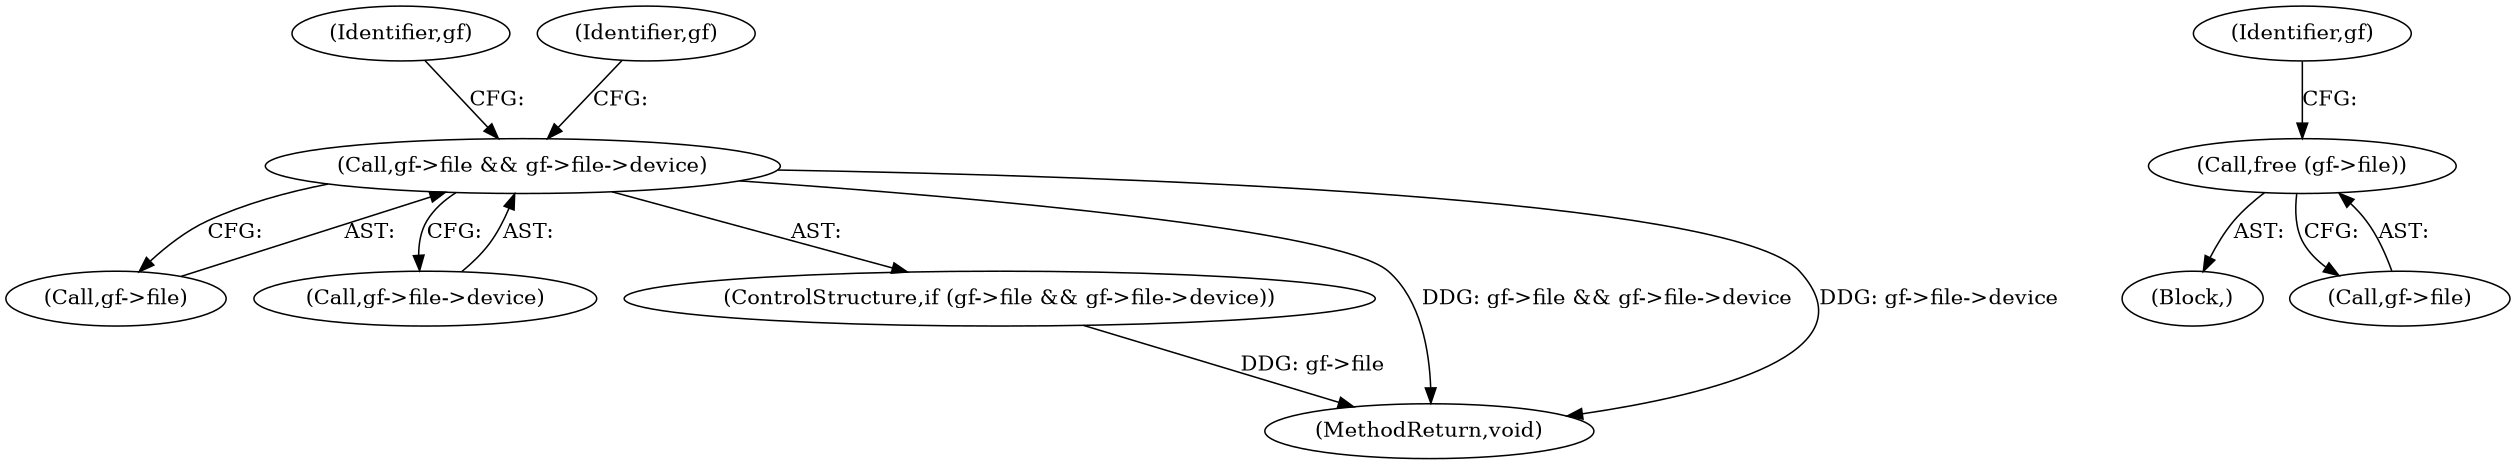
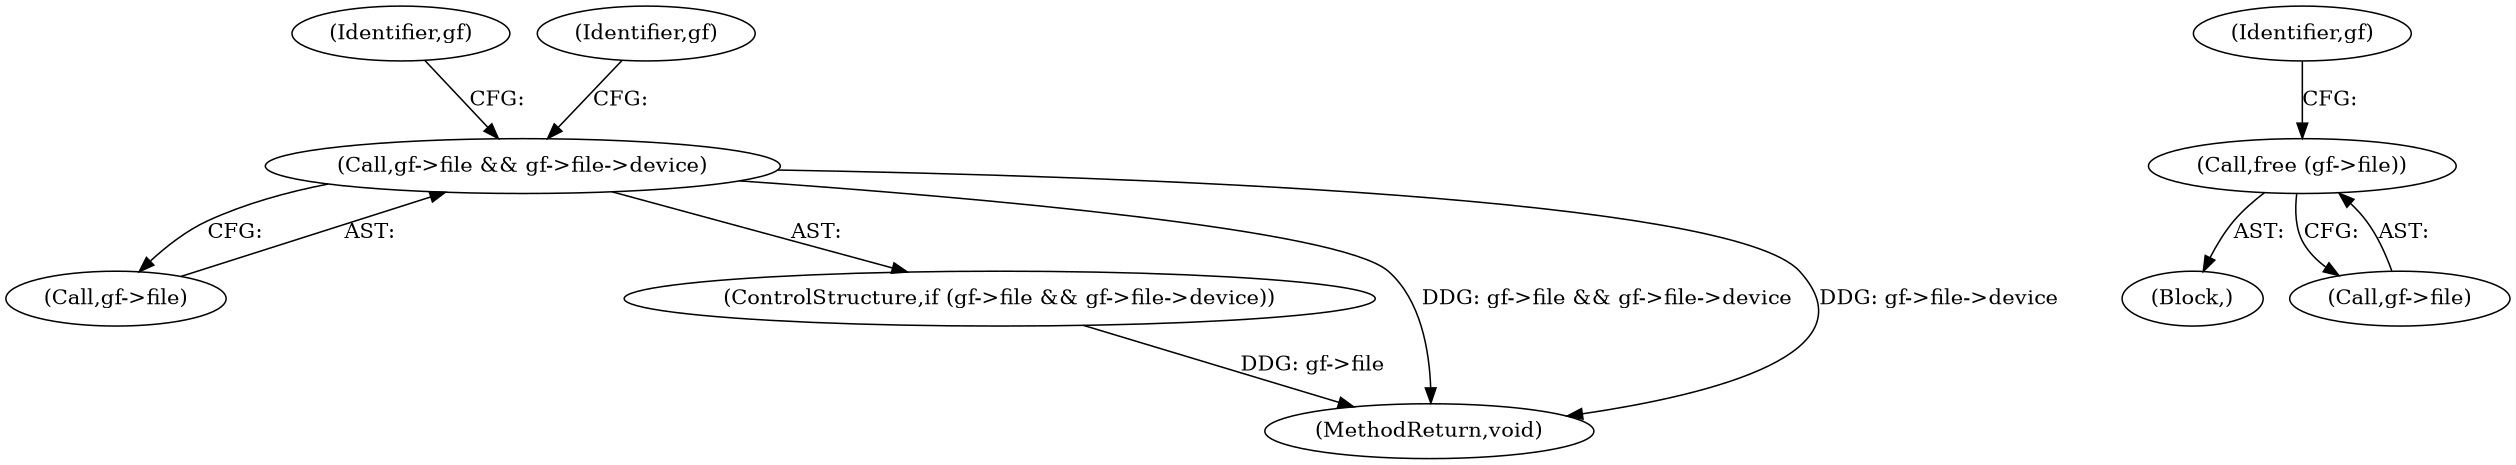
(425, 299) -> none
